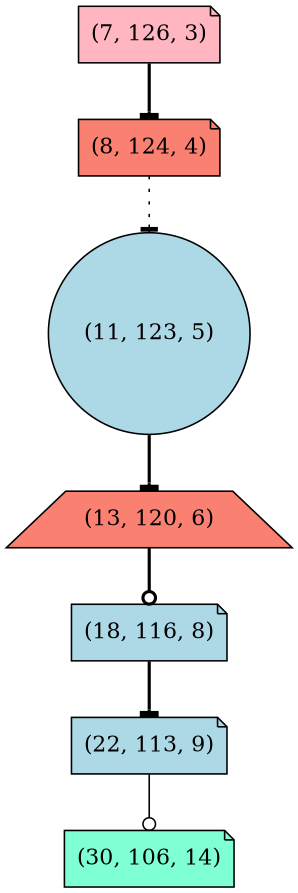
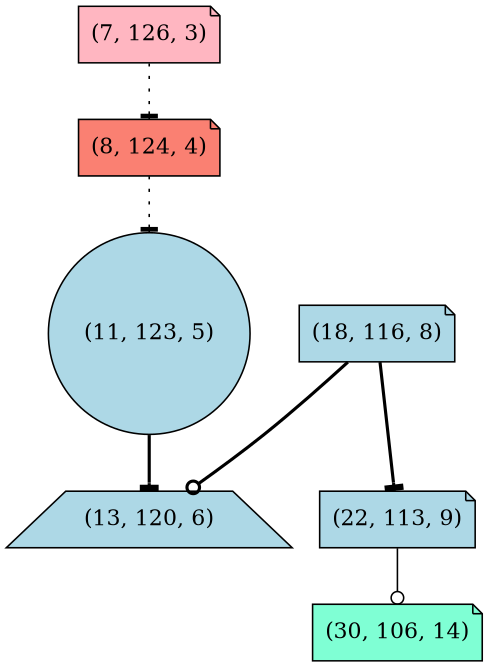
(149, 87) -> (149, 87)
(149, 519) -> (149, 519)
(149, 570) -> (275, 425)
